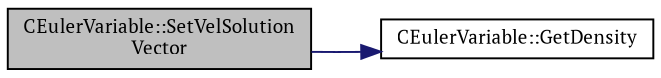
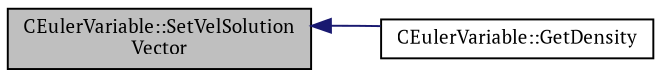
(336, 52) -> (356, 26)
